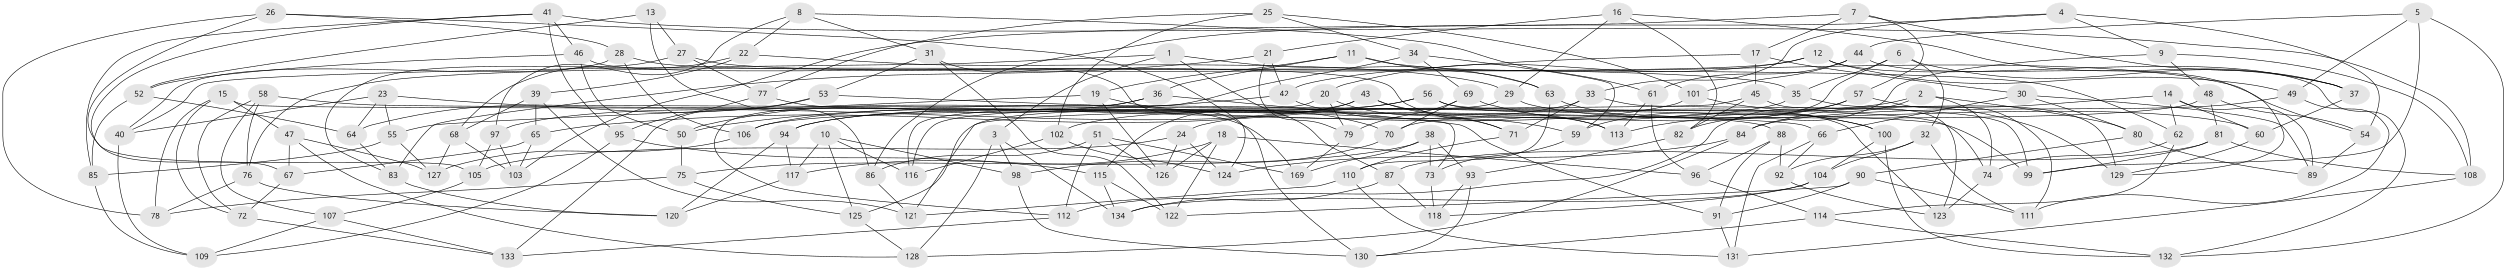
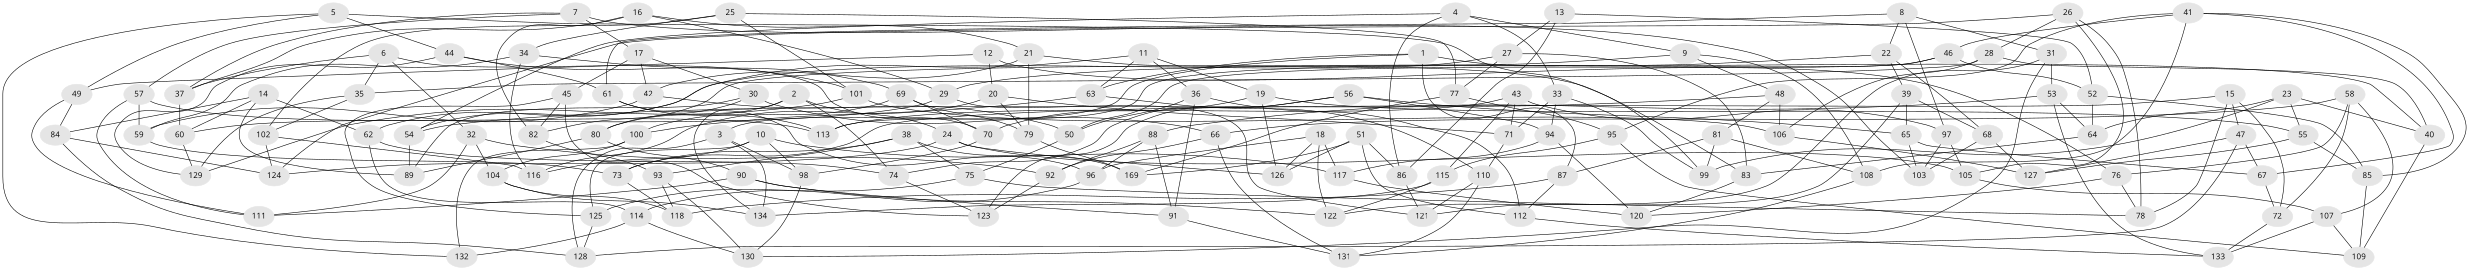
(2324, 94) -> none
